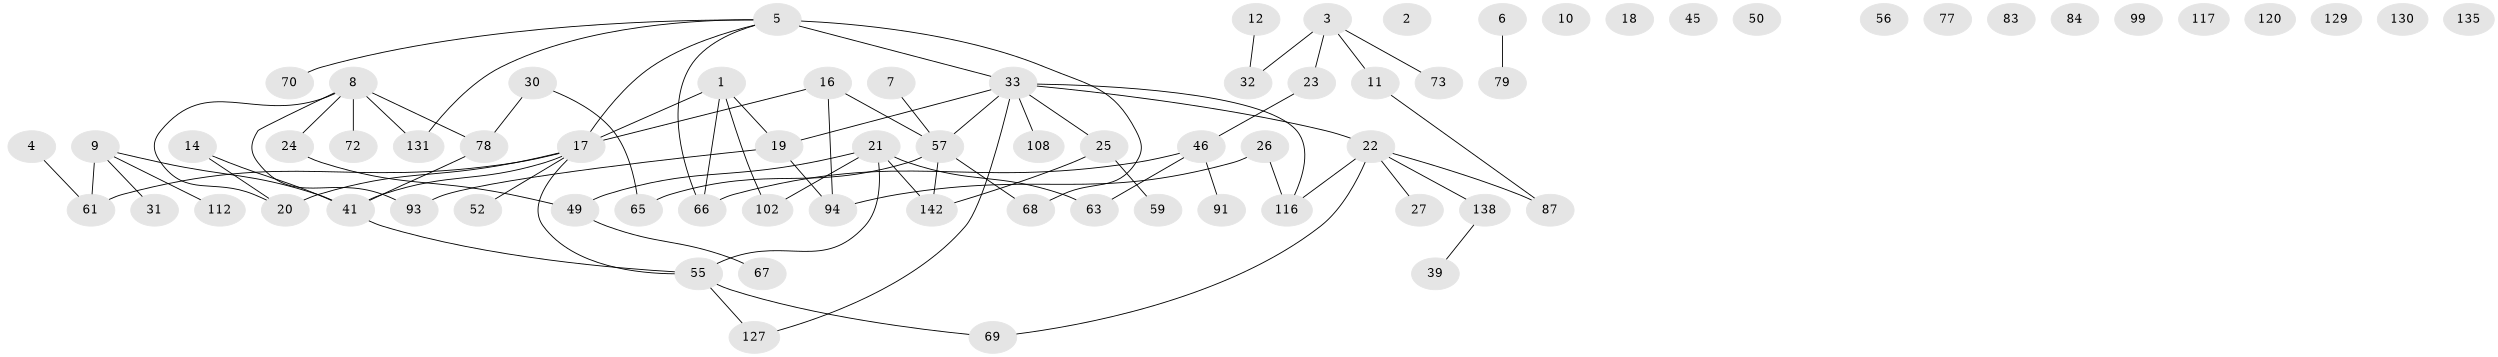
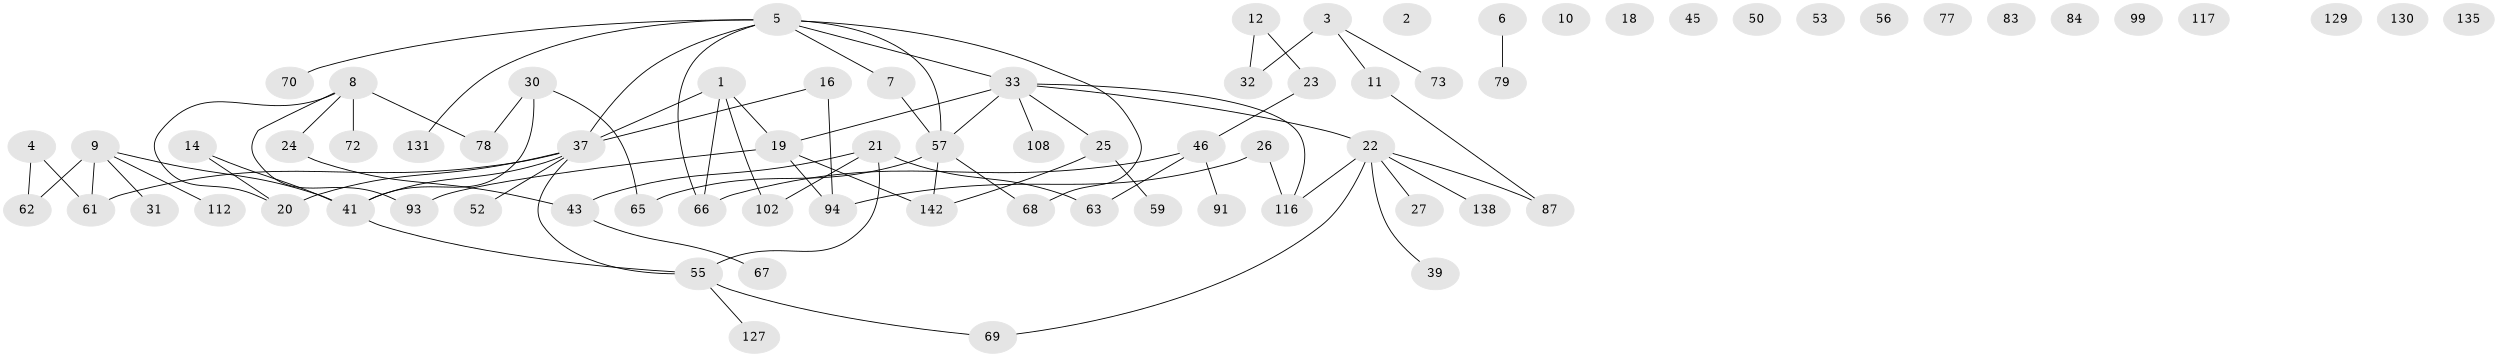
none -> (1821, 19)
(2270, 19) -> none
none -> (834, 51)
(1320, 51) -> (1282, 49)
(880, 113) -> (893, 44)
(386, 115) -> none
(581, 147) -> (581, 147)
(417, 178) -> (523, 153)
(904, 178) -> (858, 179)
none -> (27, 210)
(575, 210) -> (575, 210)
(1460, 242) -> (1384, 218)
(935, 255) -> none
